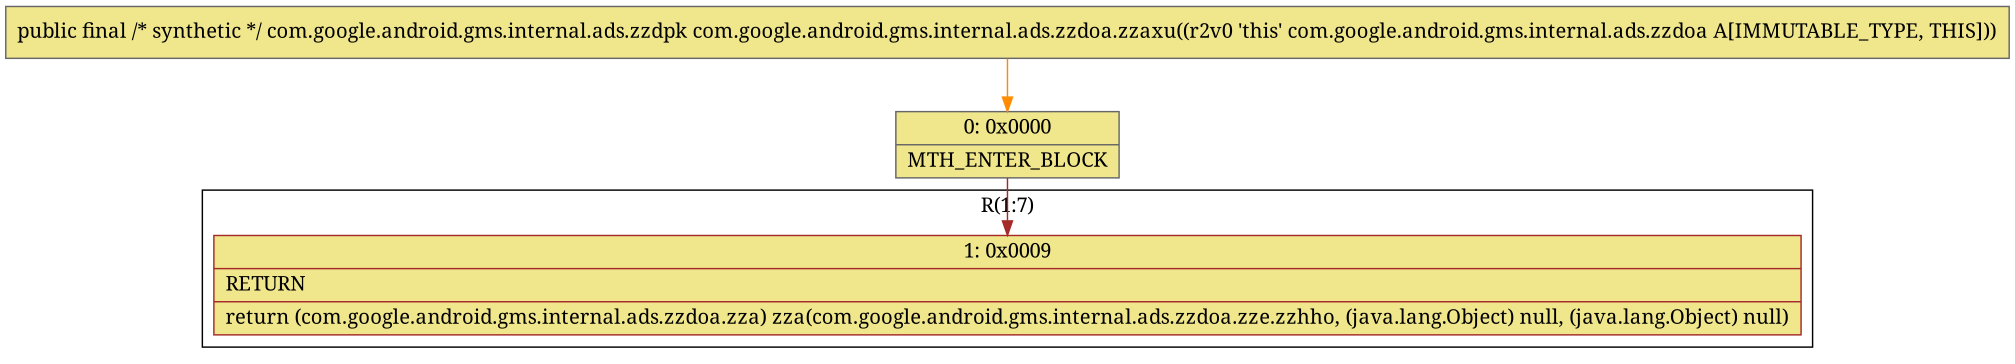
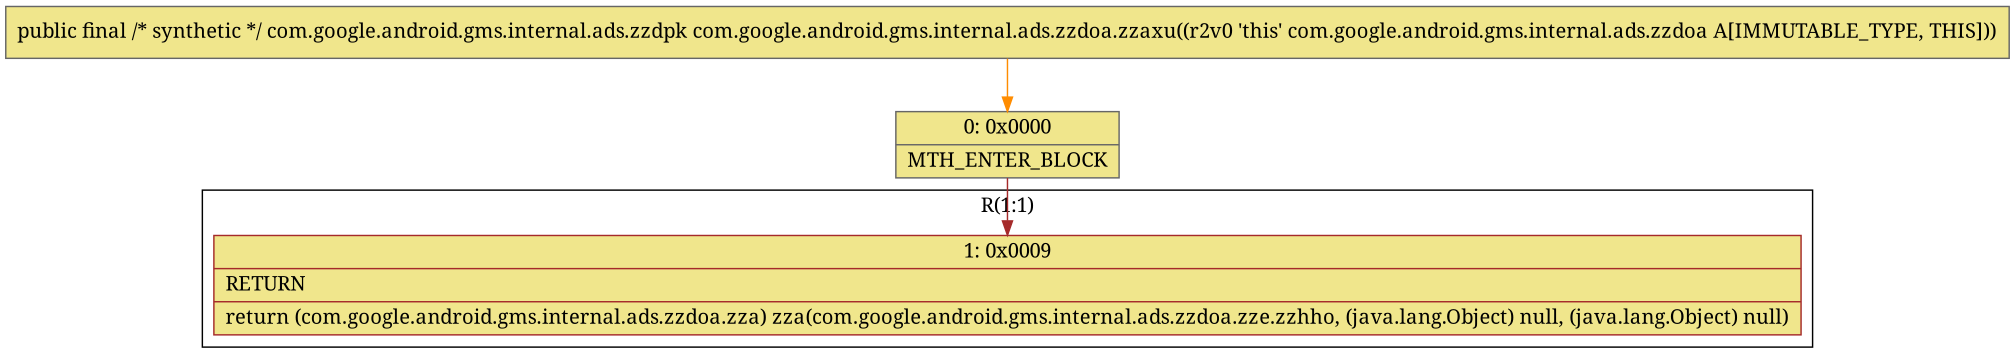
(1007, 207) -> (1007, 207)
